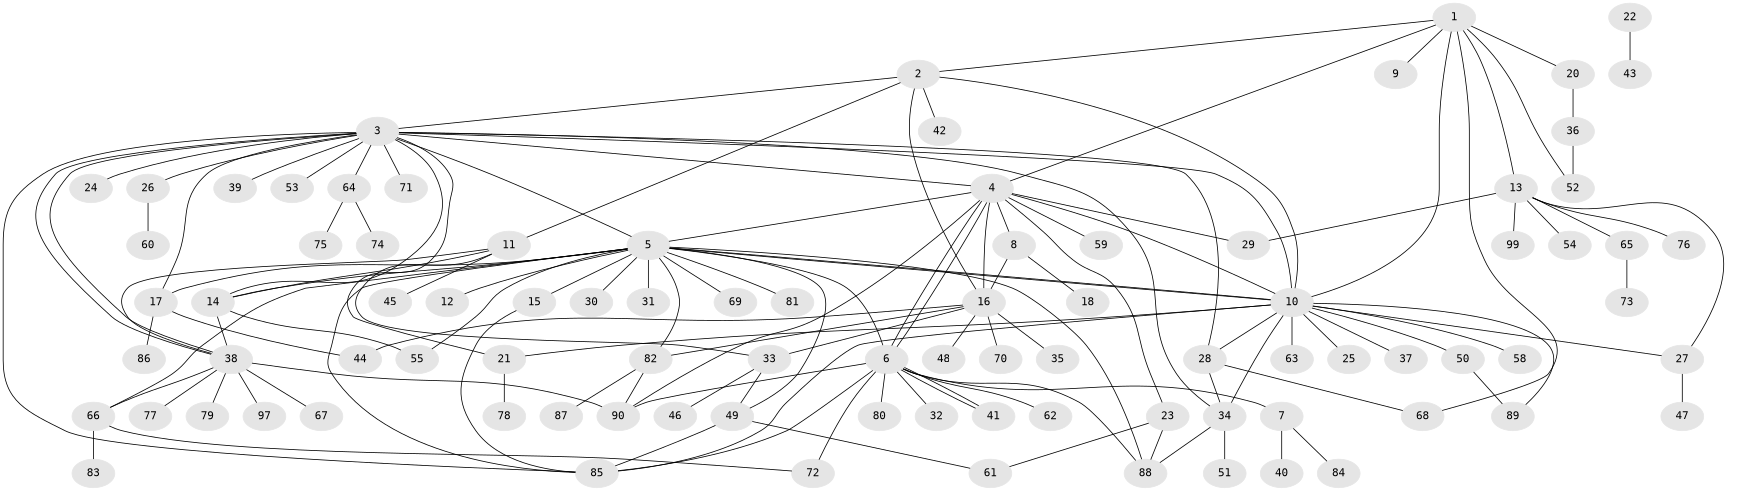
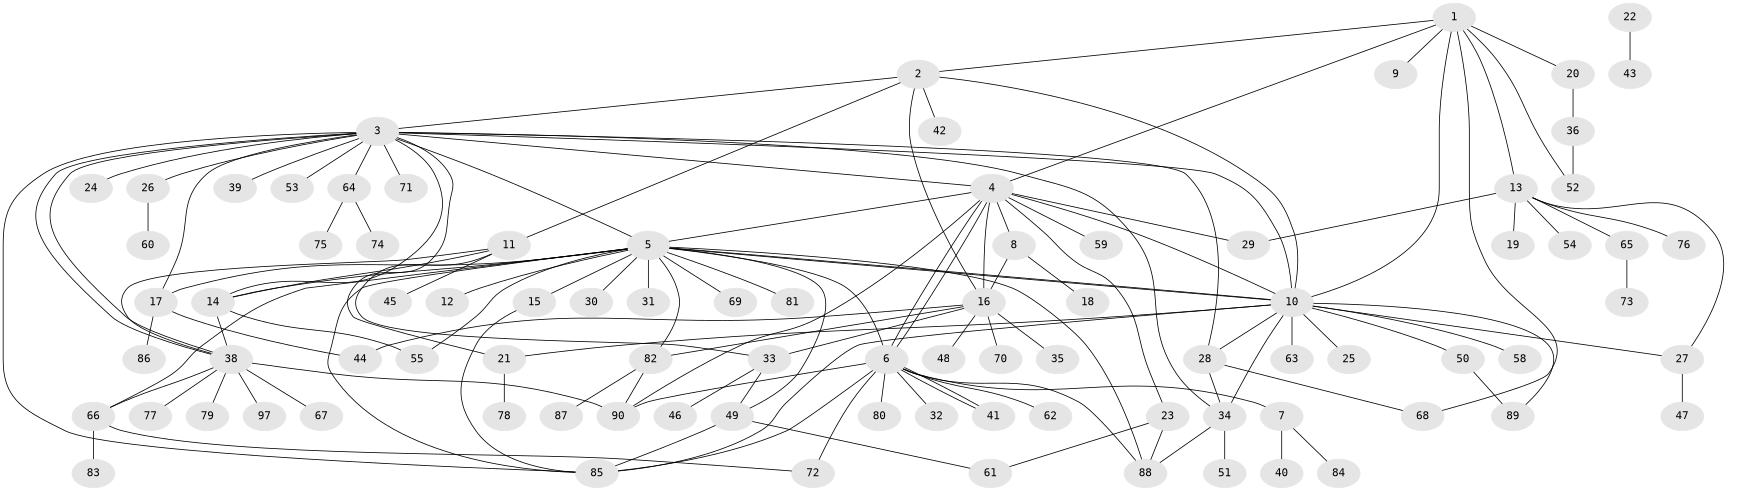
(1513, 245) -> (1513, 245)
(1406, 359) -> none
